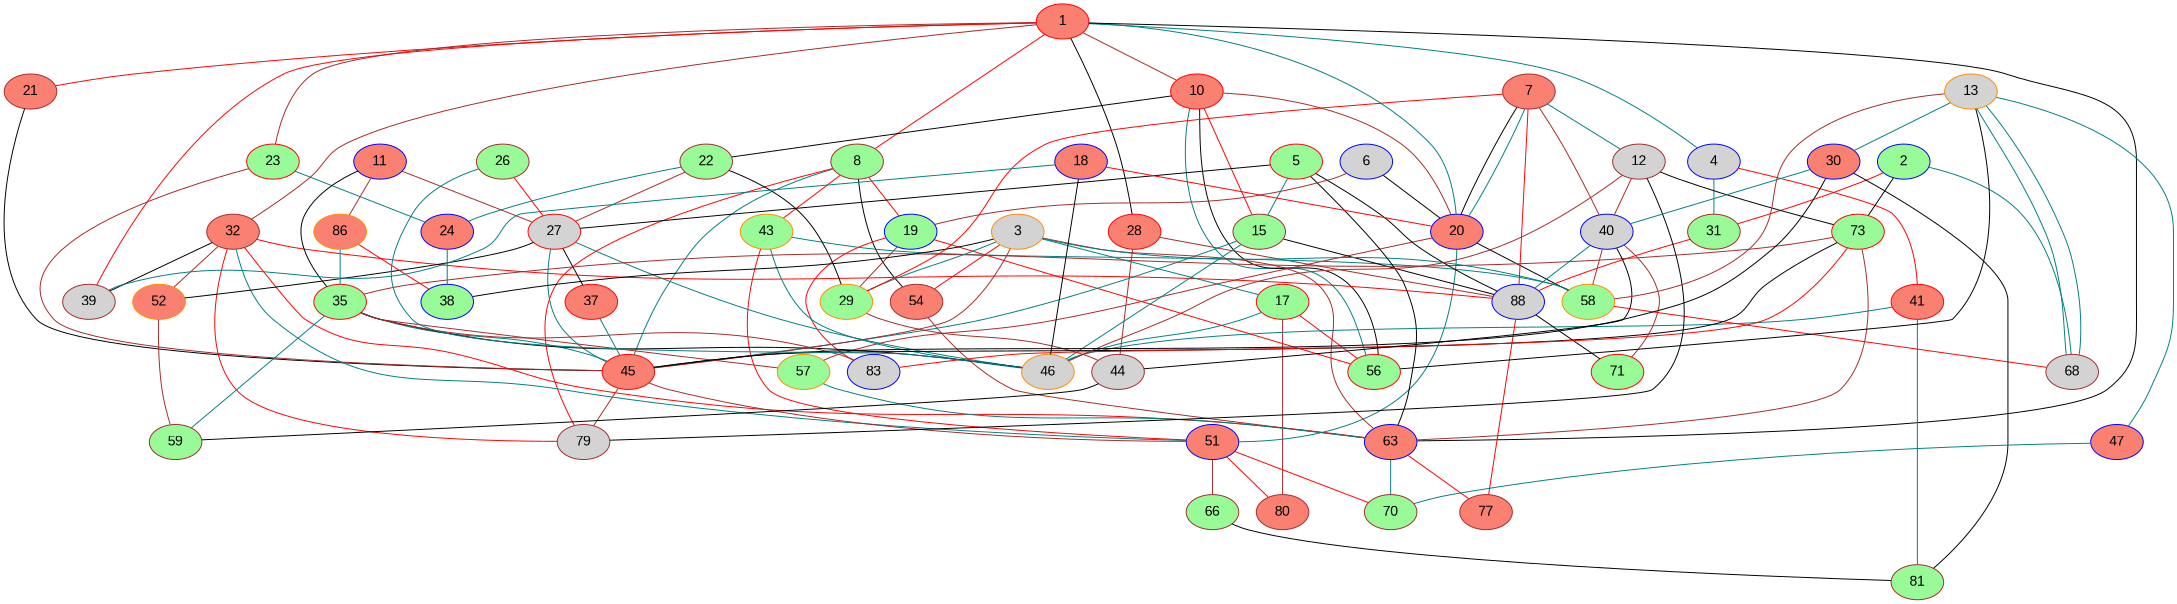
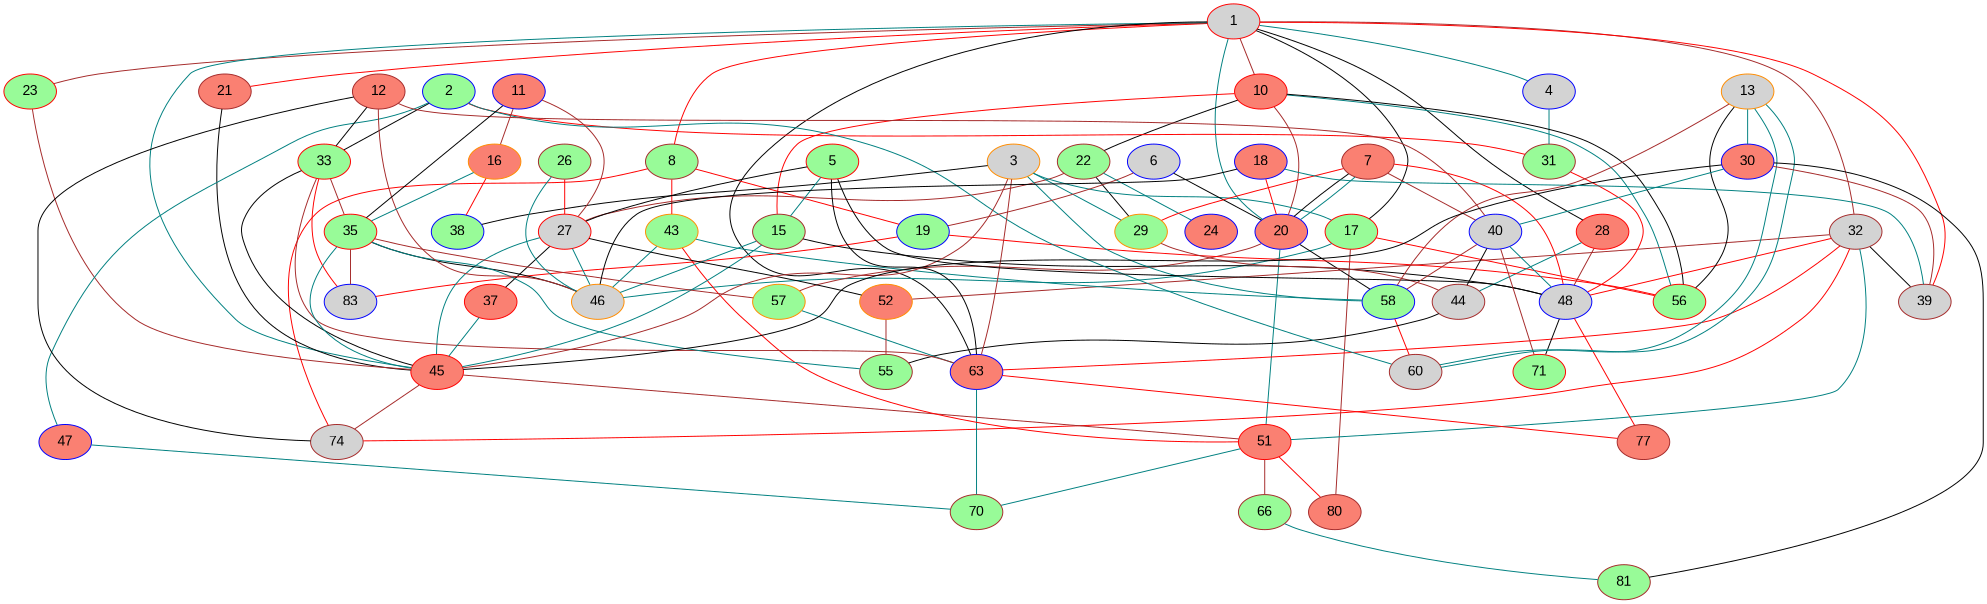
(1063, 21) -> (1234, 21)
none -> (1363, 95)
(1584, 127) -> none
(1639, 162) -> (379, 92)
none -> (1886, 193)
(354, 194) -> none
(2171, 215) -> (178, 205)
(233, 232) -> (1856, 232)
(340, 232) -> (495, 162)
(1858, 232) -> (324, 162)
(707, 233) -> (206, 70)
(879, 267) -> none
(447, 271) -> none
(917, 302) -> none
(1518, 302) -> (1566, 302)
(1588, 302) -> (1388, 302)
(1917, 302) -> none
(1125, 312) -> (1538, 263)
(2072, 372) -> (1416, 372)
(176, 442) -> (886, 372)
(584, 442) -> (337, 442)
(1213, 442) -> (1265, 442)
(1302, 477) -> (1121, 477)
(1560, 565) -> (1439, 561)
